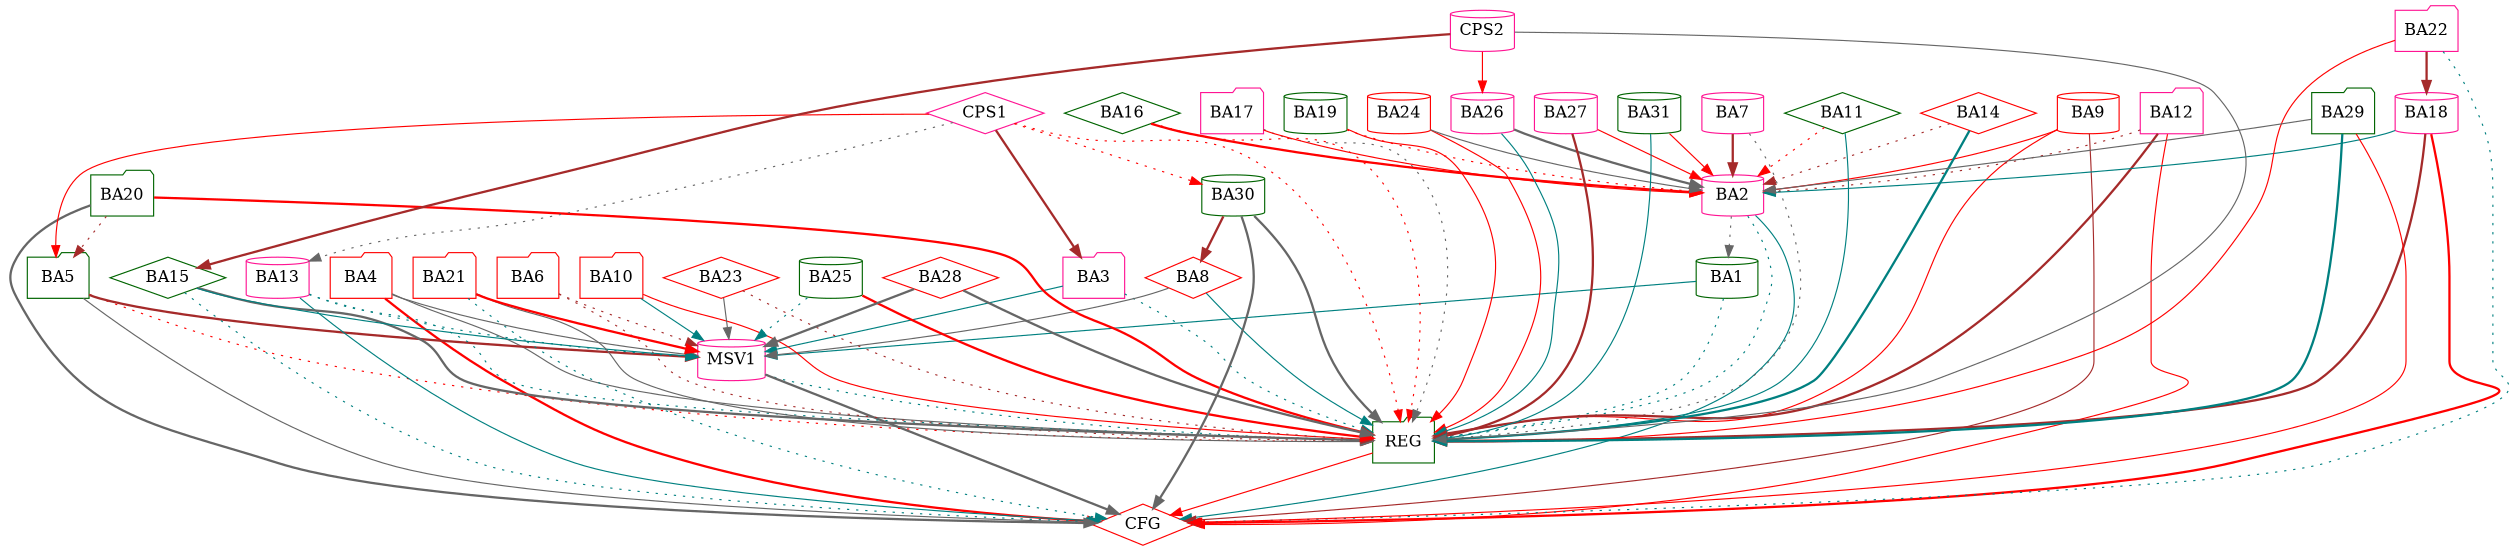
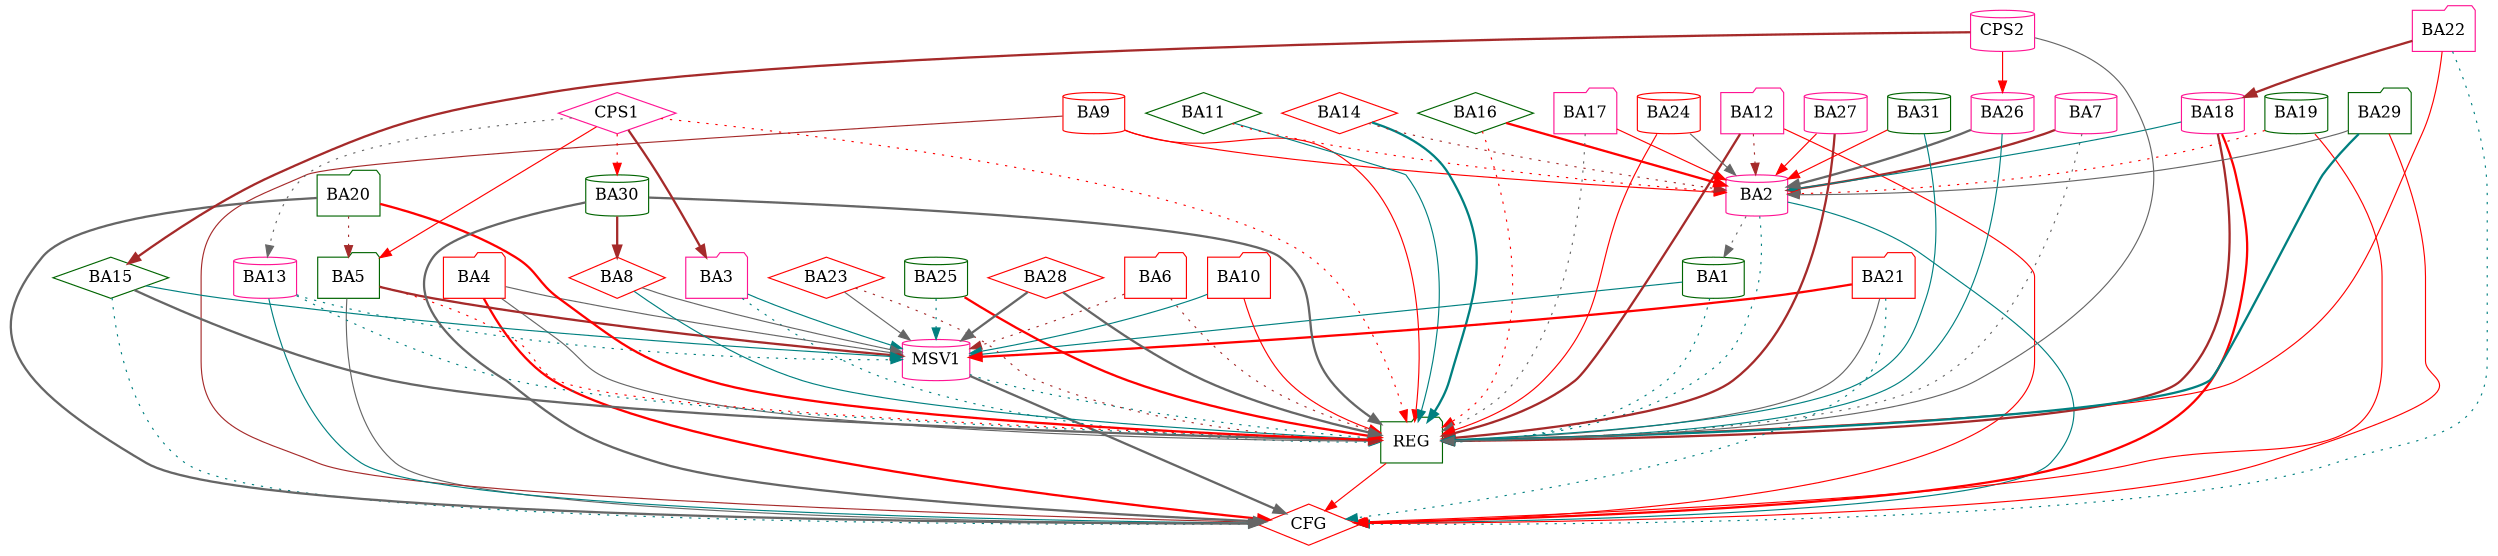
(1491, 234) -> (2054, 477)
